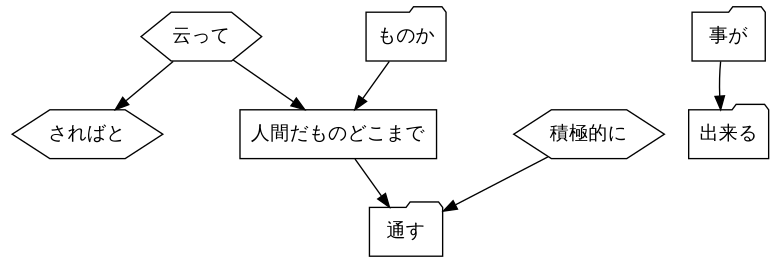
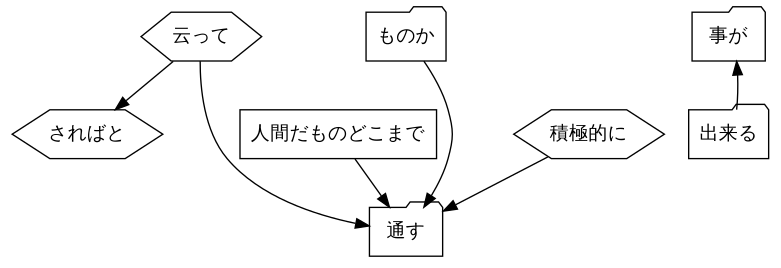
(720, 79) -> (738, 92)
(376, 80) -> (452, 127)
(263, 81) -> (242, 174)
